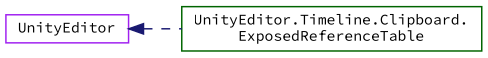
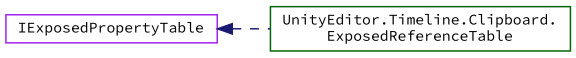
(67, 29) -> (112, 29)
